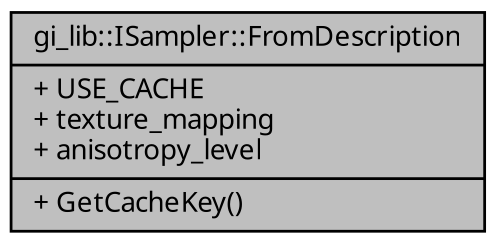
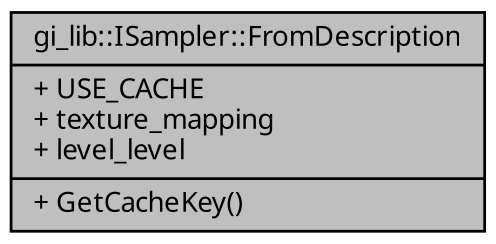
(148, 151) -> (109, 151)
